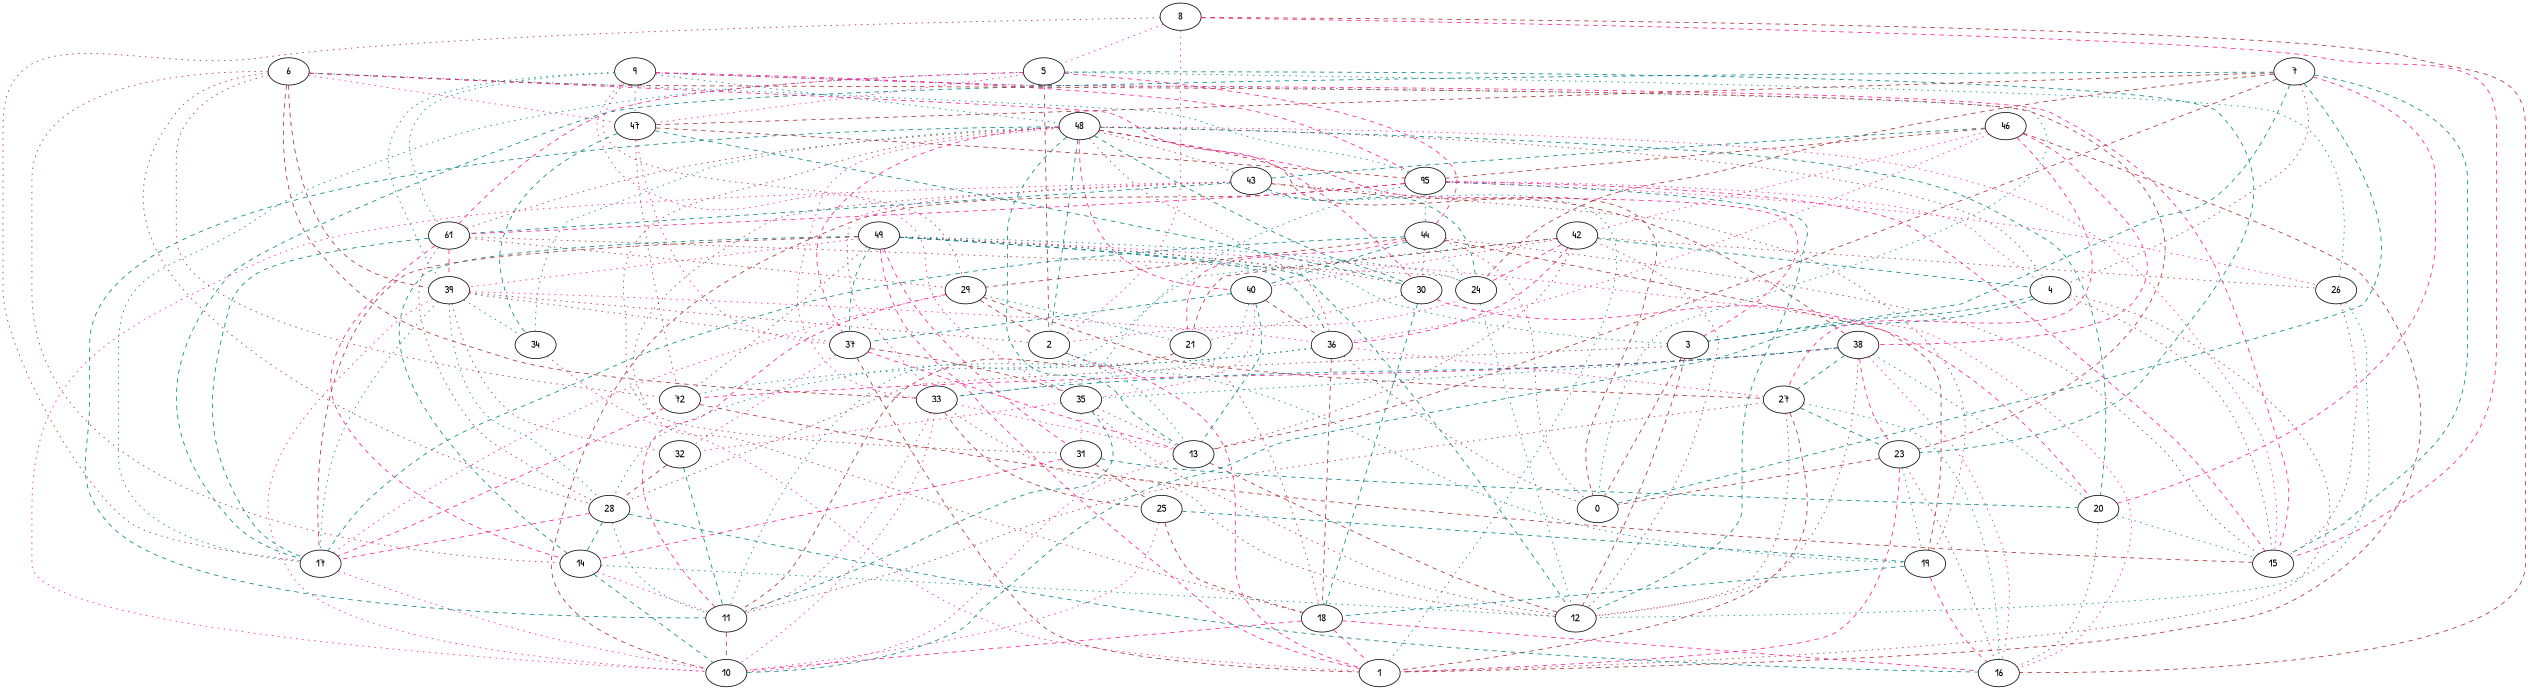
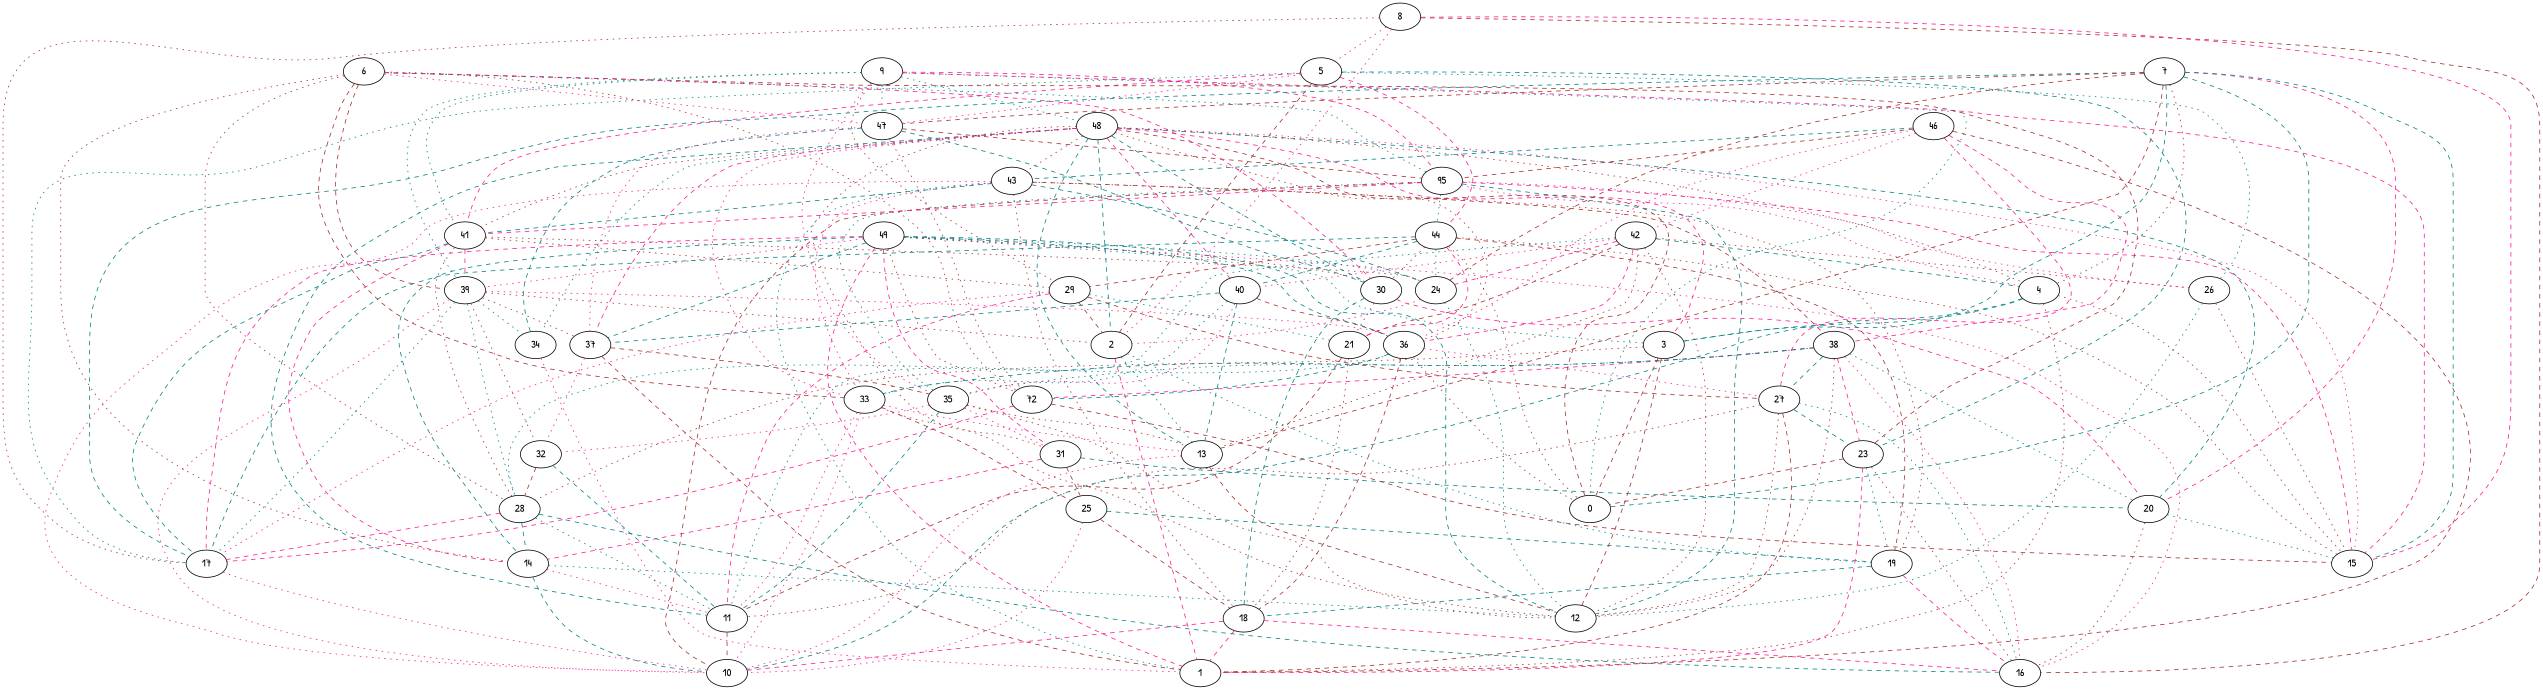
(449, 236) -> (465, 236)
(407, 275) -> (475, 251)
(1005, 368) -> (1273, 381)
(1021, 403) -> none
